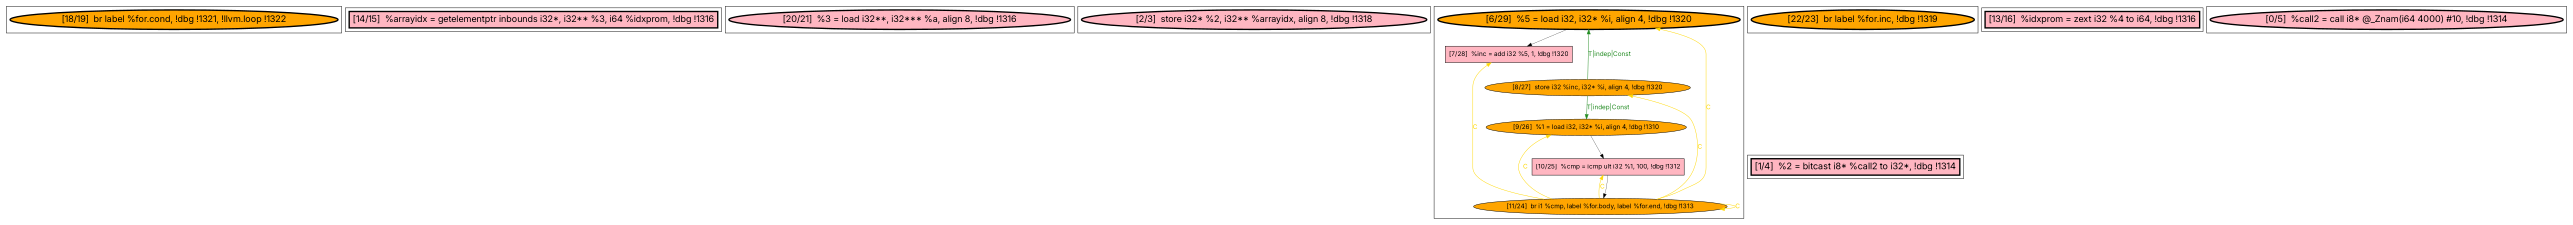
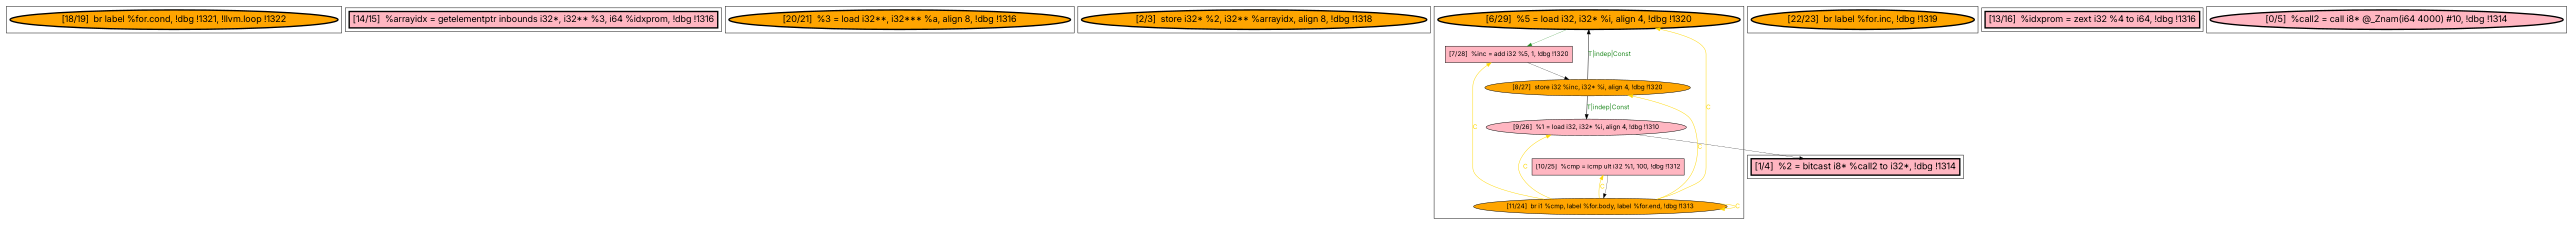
(900, 20) -> (900, 20)
(1254, 20) -> (1254, 20)
(1549, 37) -> (1549, 37)
(1588, 57) -> (1588, 57)
none -> (1546, 70)
(1587, 105) -> (1587, 105)
(1586, 127) -> (1586, 127)
(1596, 145) -> (1718, 146)
